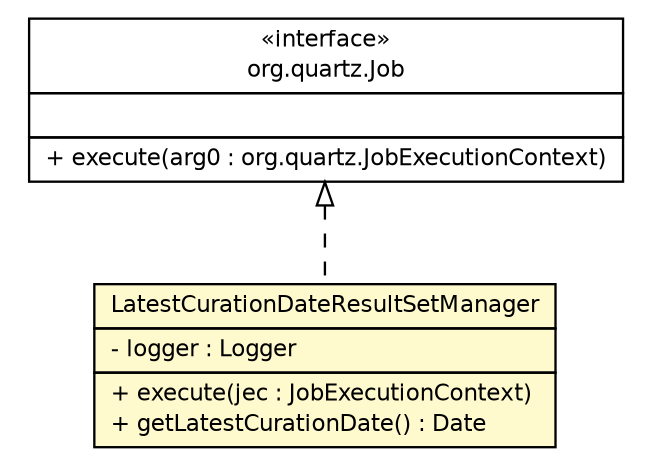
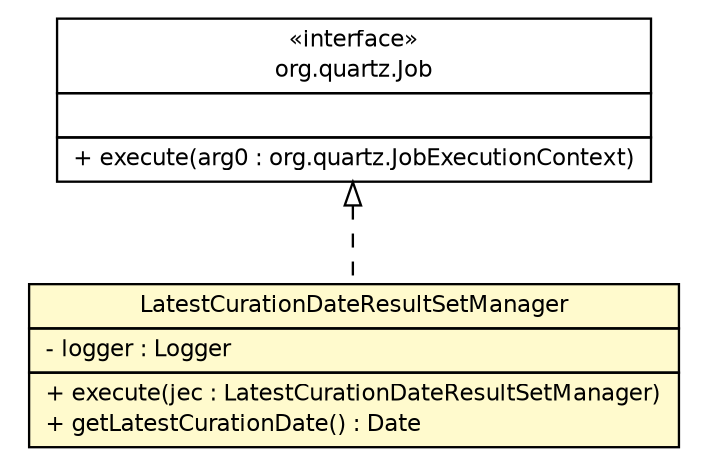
(321, 394) -> (354, 394)
